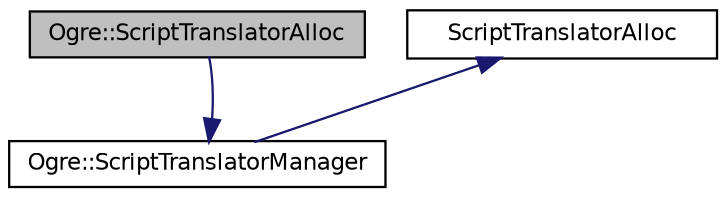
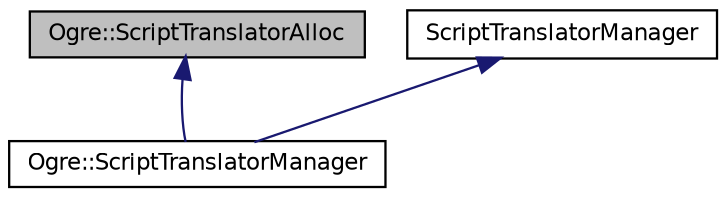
(562, 34) -> (562, 34)
(213, 88) -> (182, 111)
